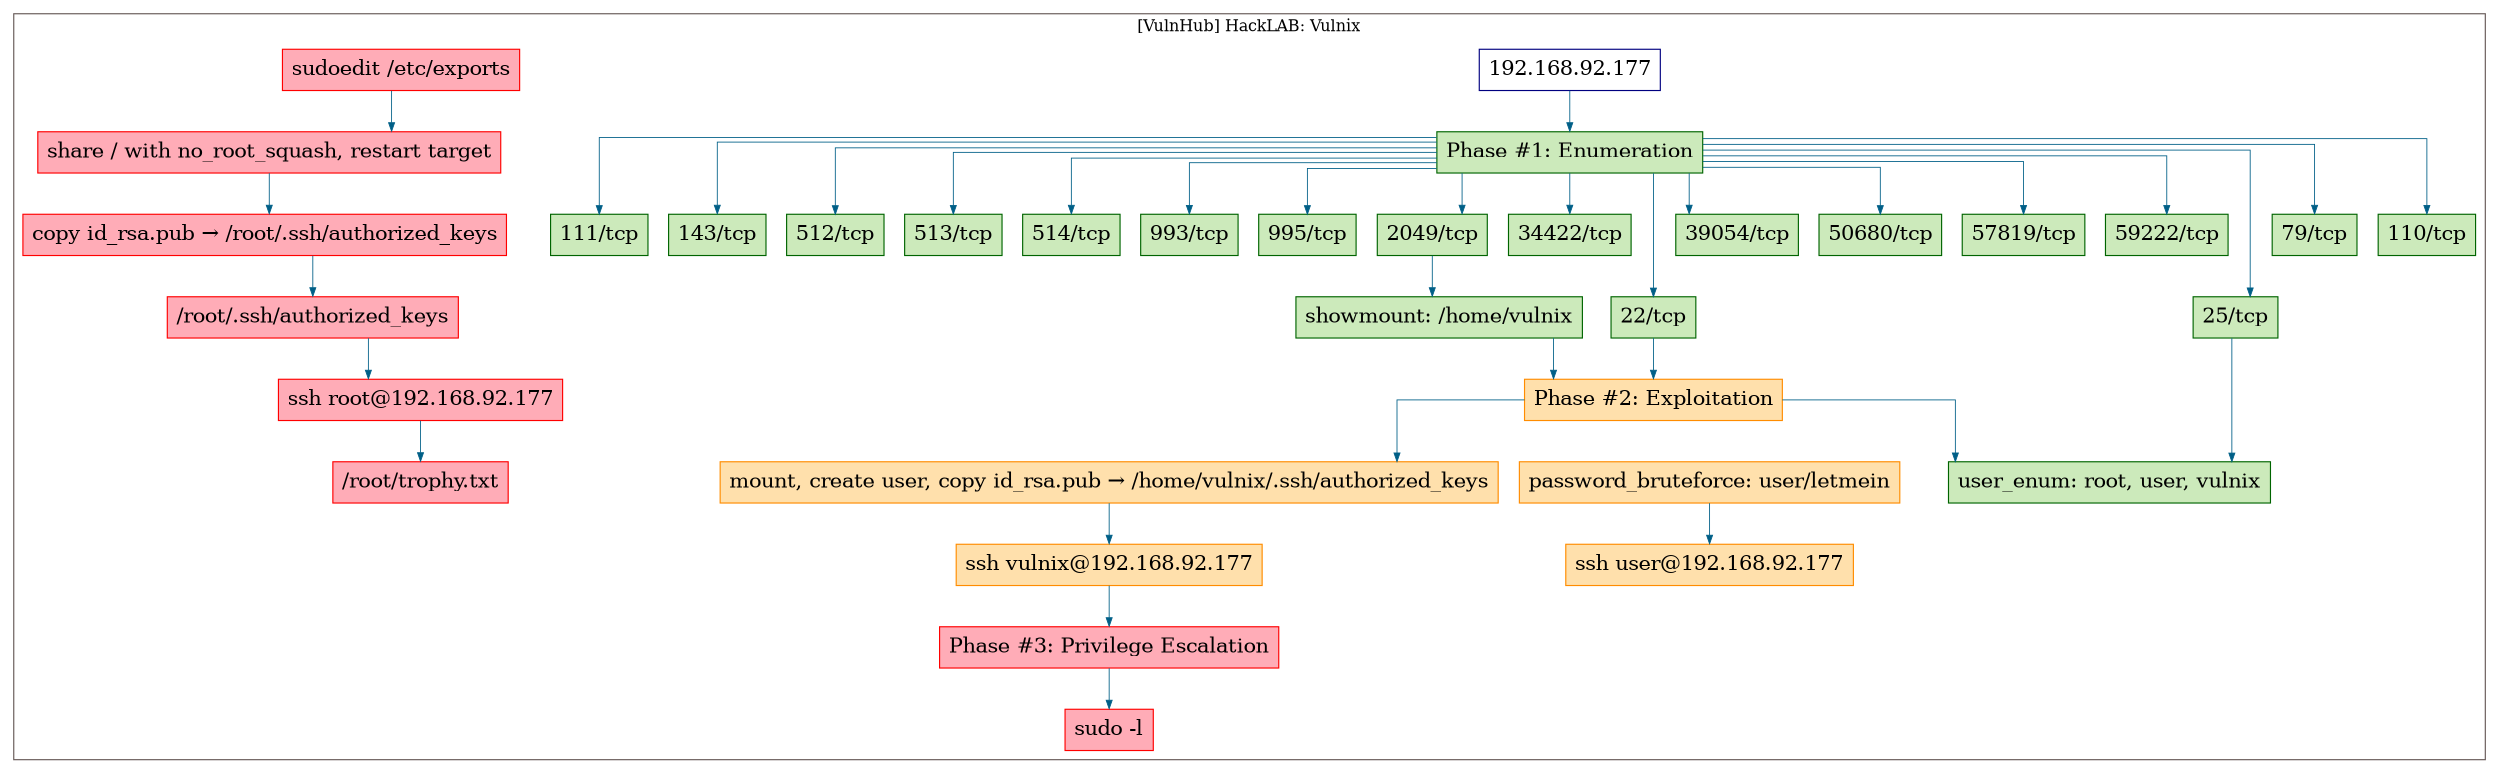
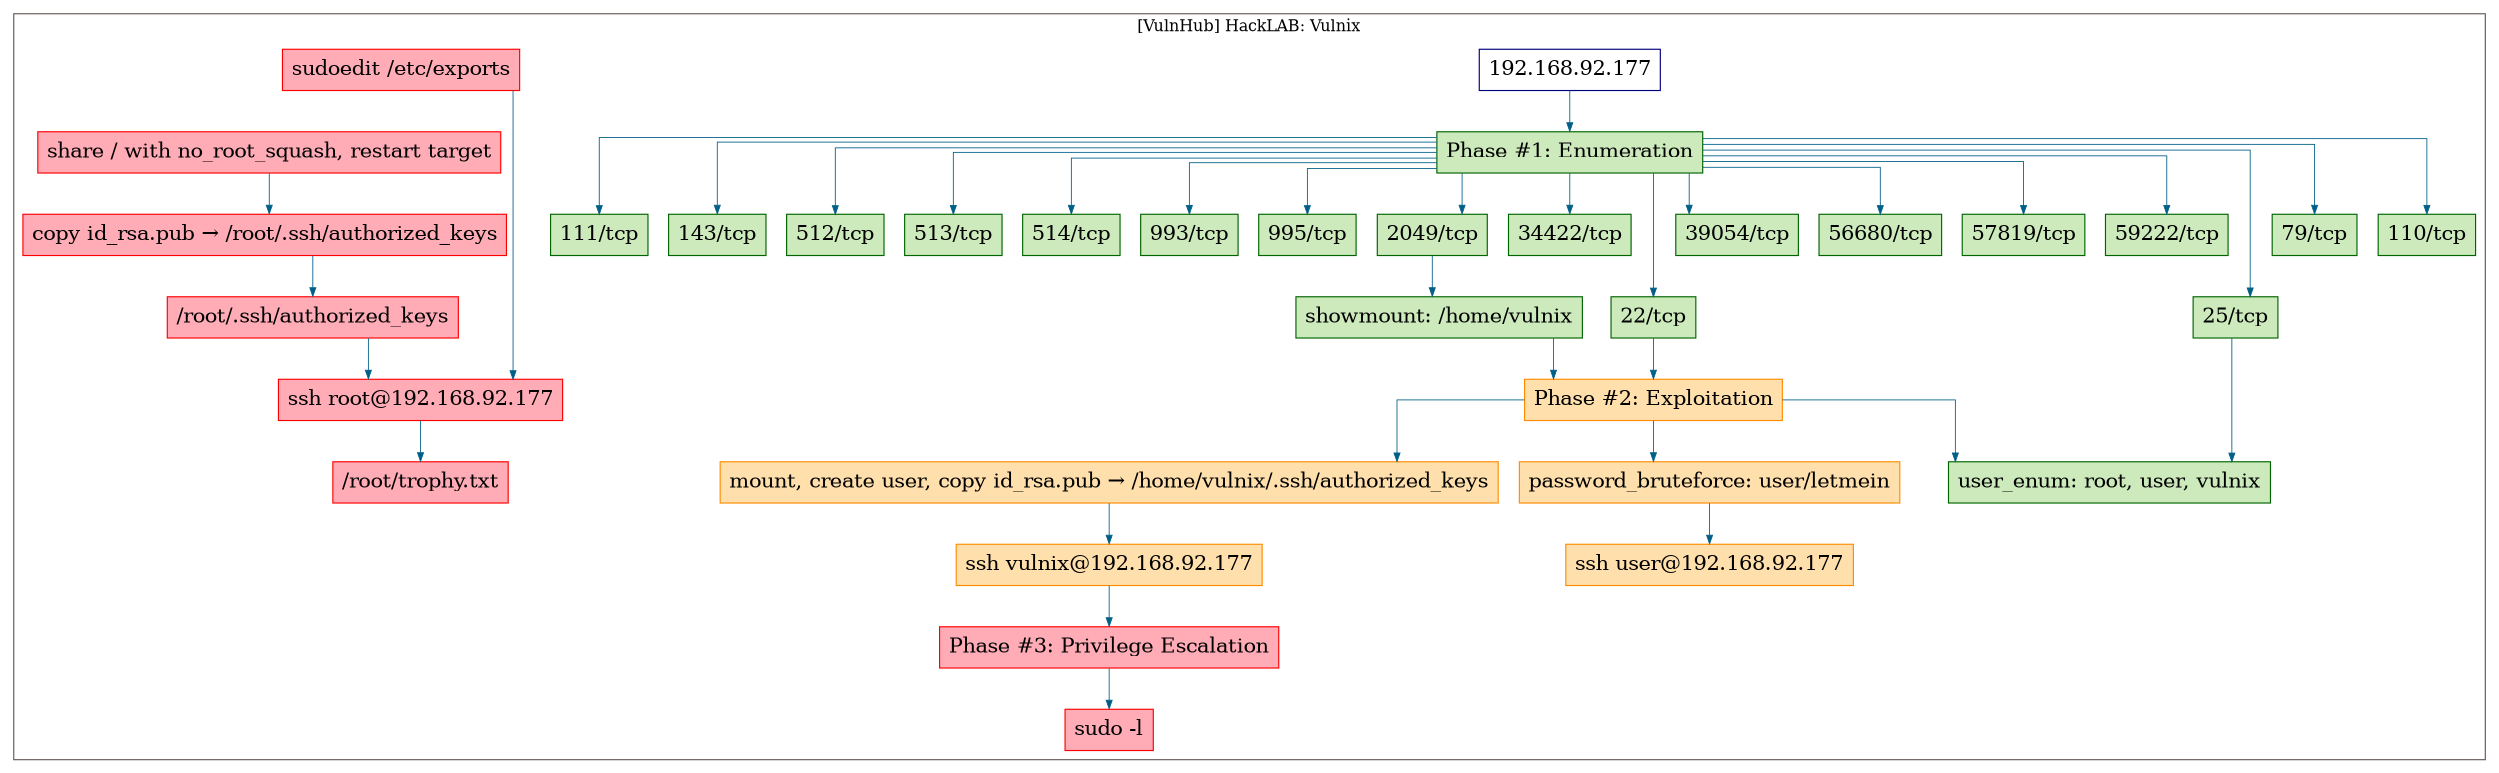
(392, 107) -> (513, 231)
(1880, 235) -> (1880, 235)
none -> (1653, 437)
